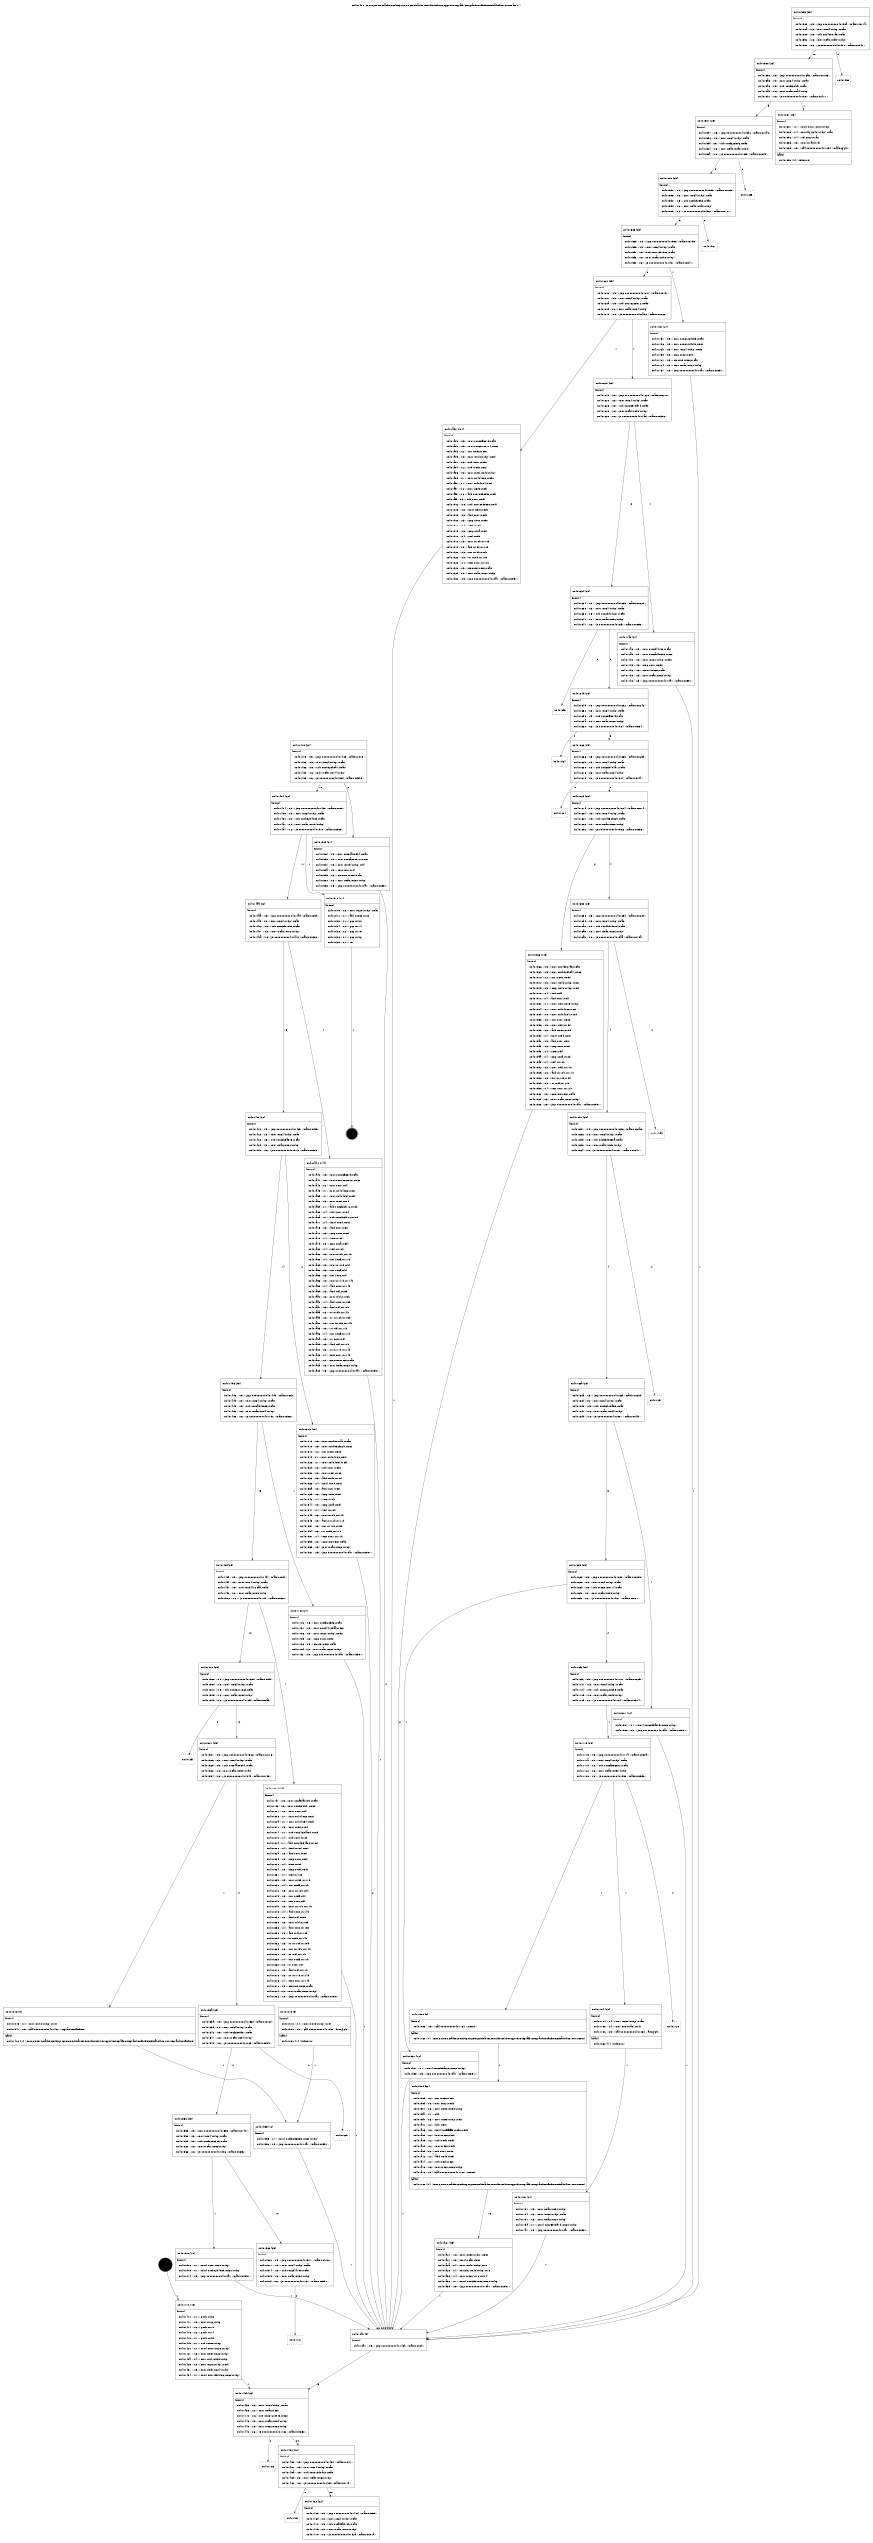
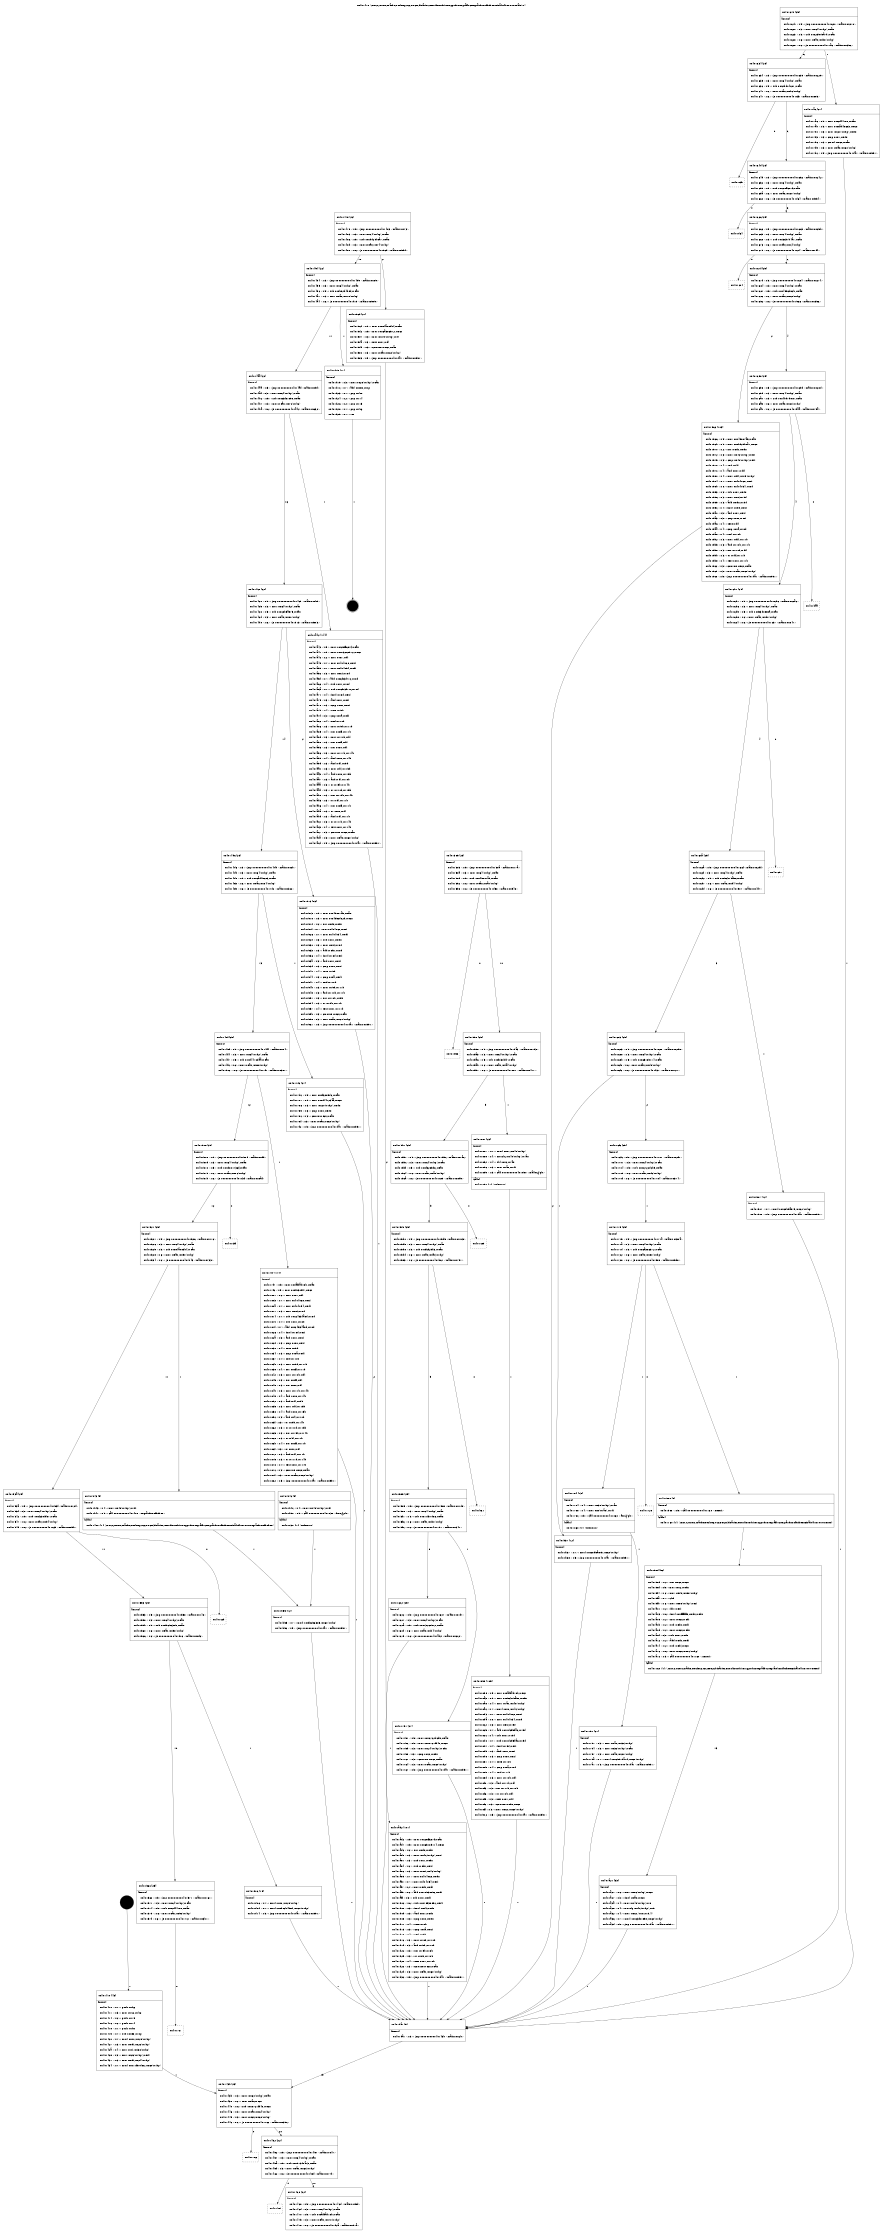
(632, 348) -> none
none -> (510, 1748)
